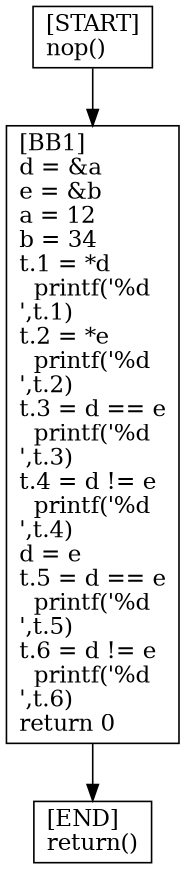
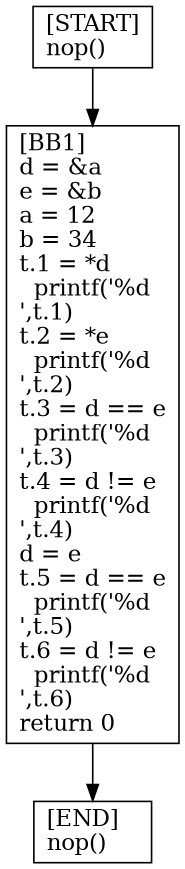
(93, 832) -> (93, 832)
